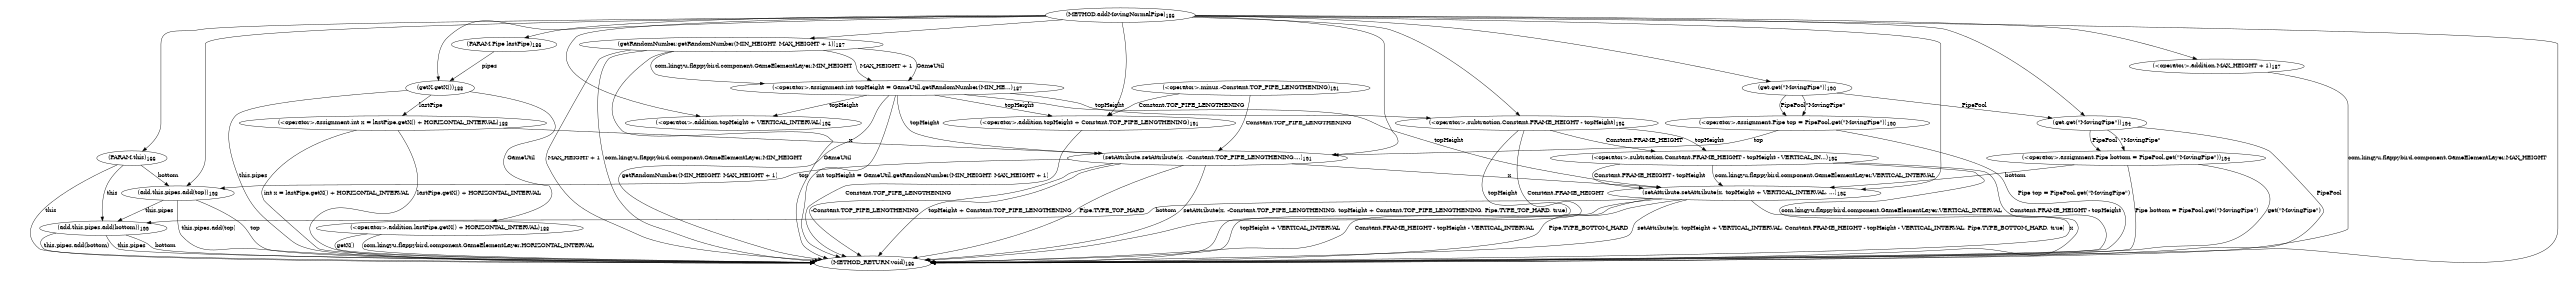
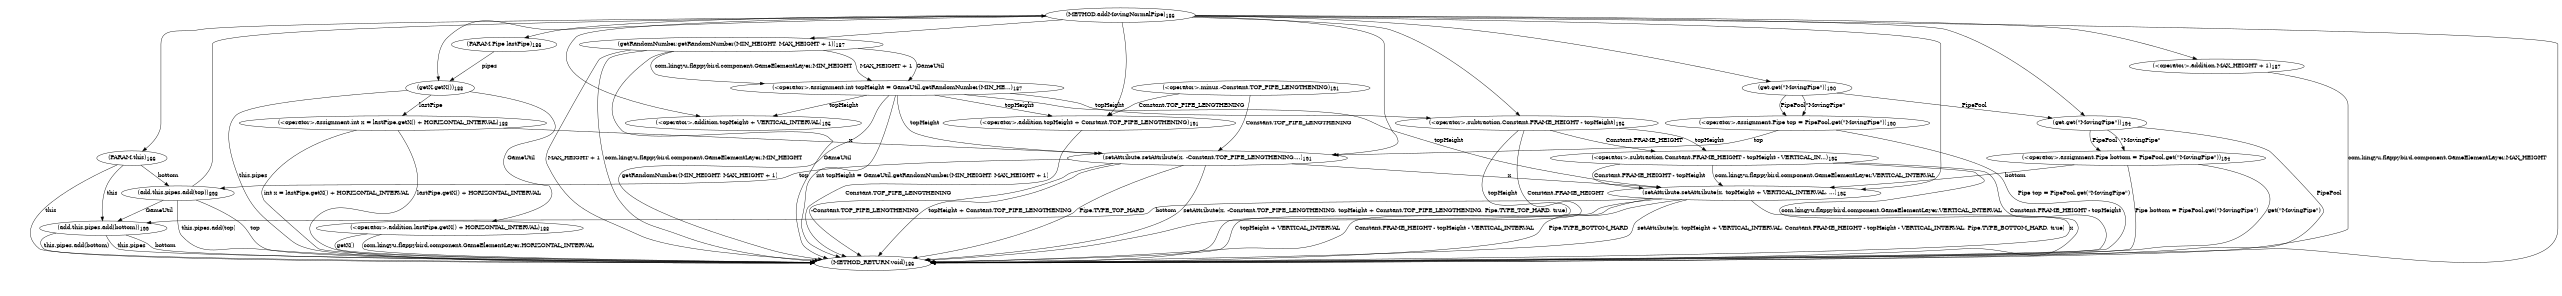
(479, 25) -> (527, 23)
(213, 193) -> (213, 193)
(159, 211) -> (159, 211)
